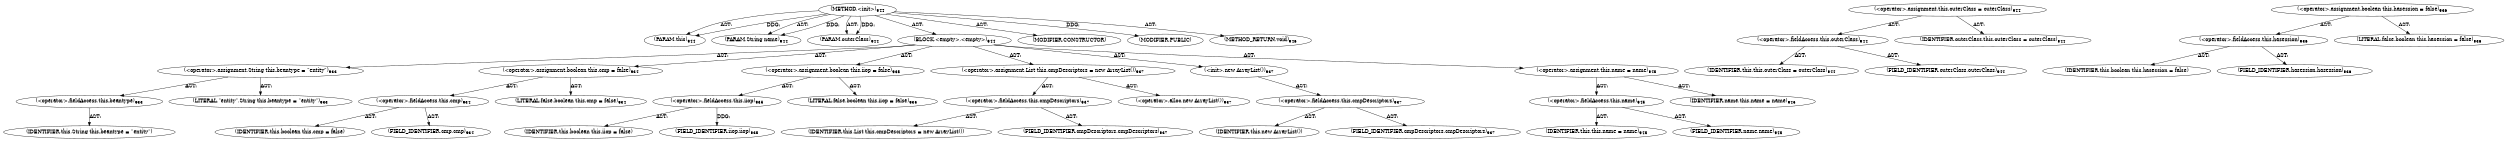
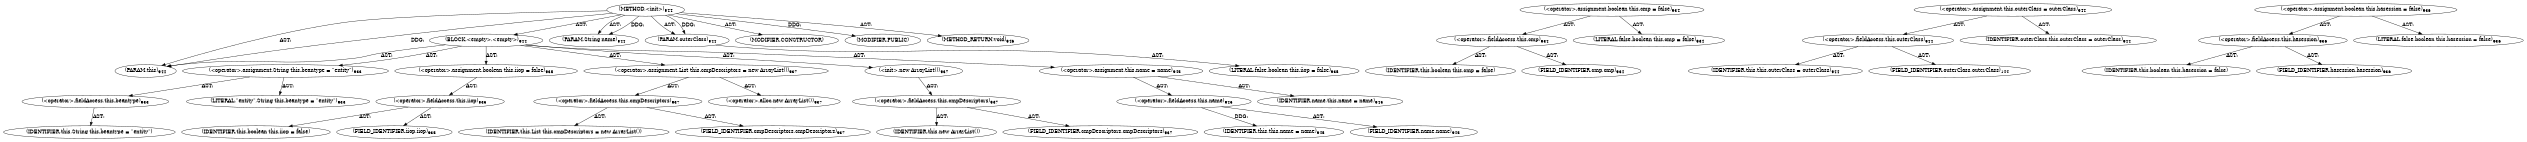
(776, 56) -> (308, 62)
(2001, 70) -> (2005, 70)
(846, 85) -> (976, 50)
(725, 117) -> (427, 117)
(1603, 117) -> (1242, 117)
